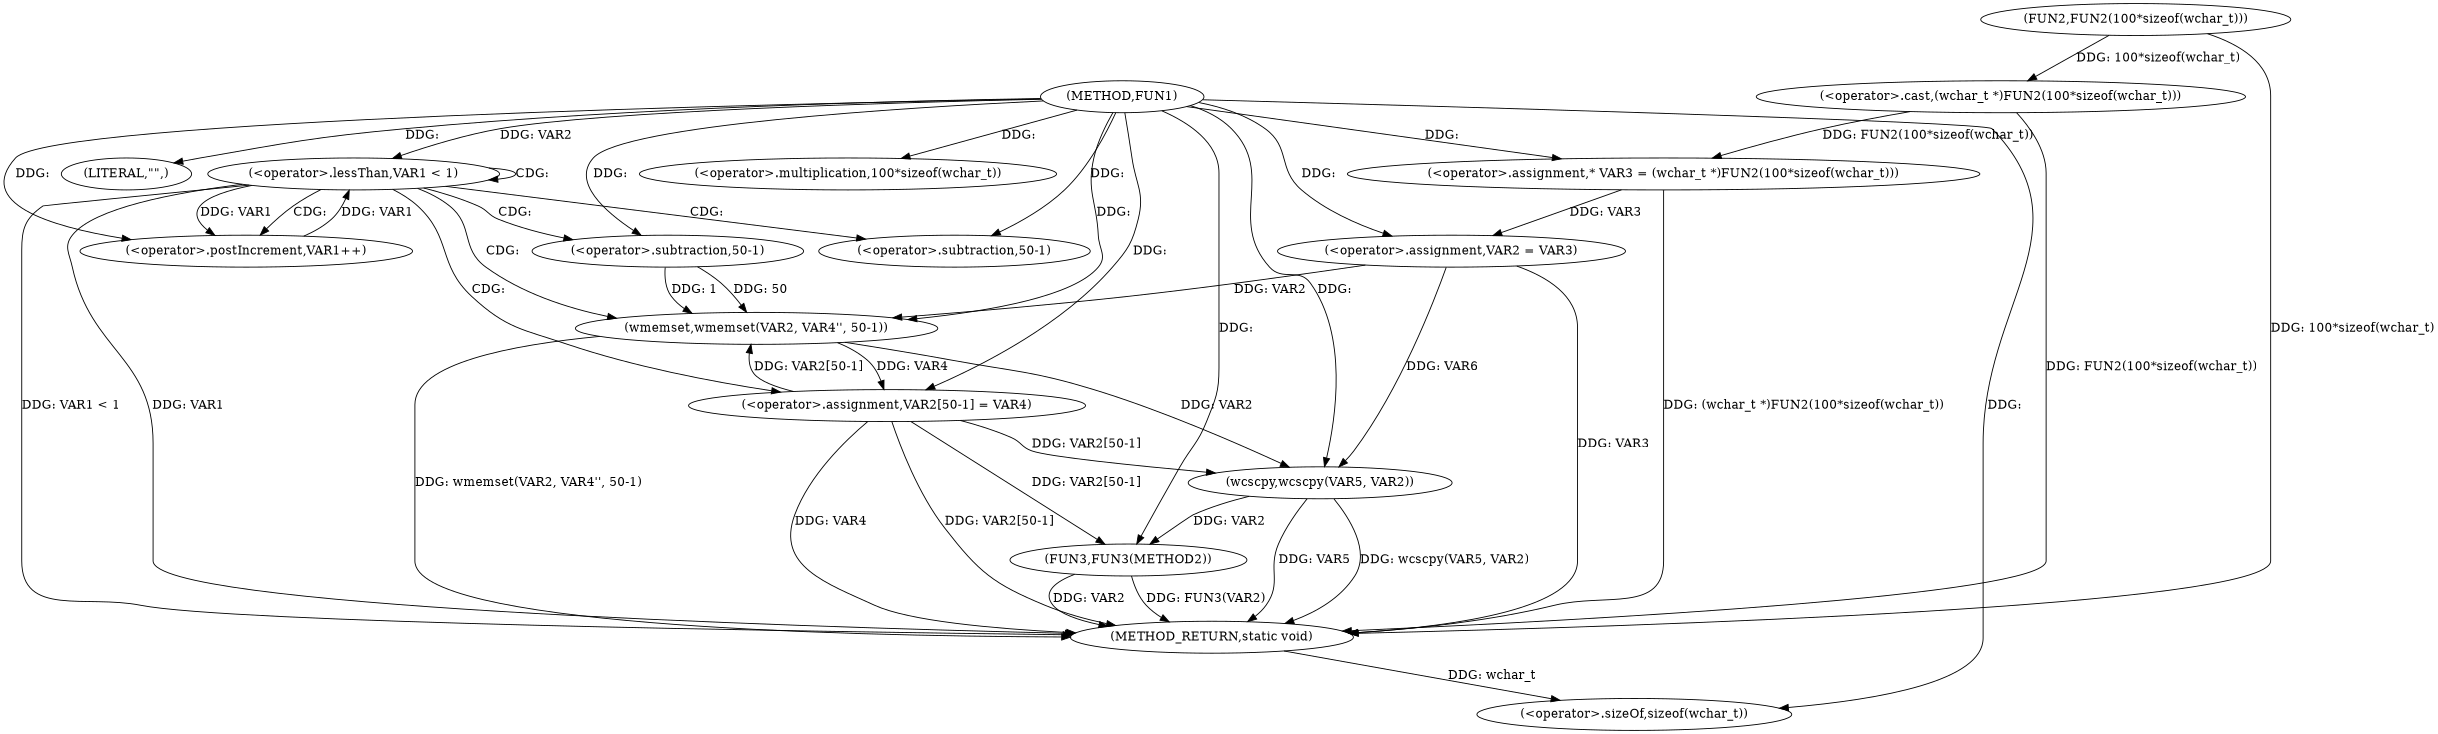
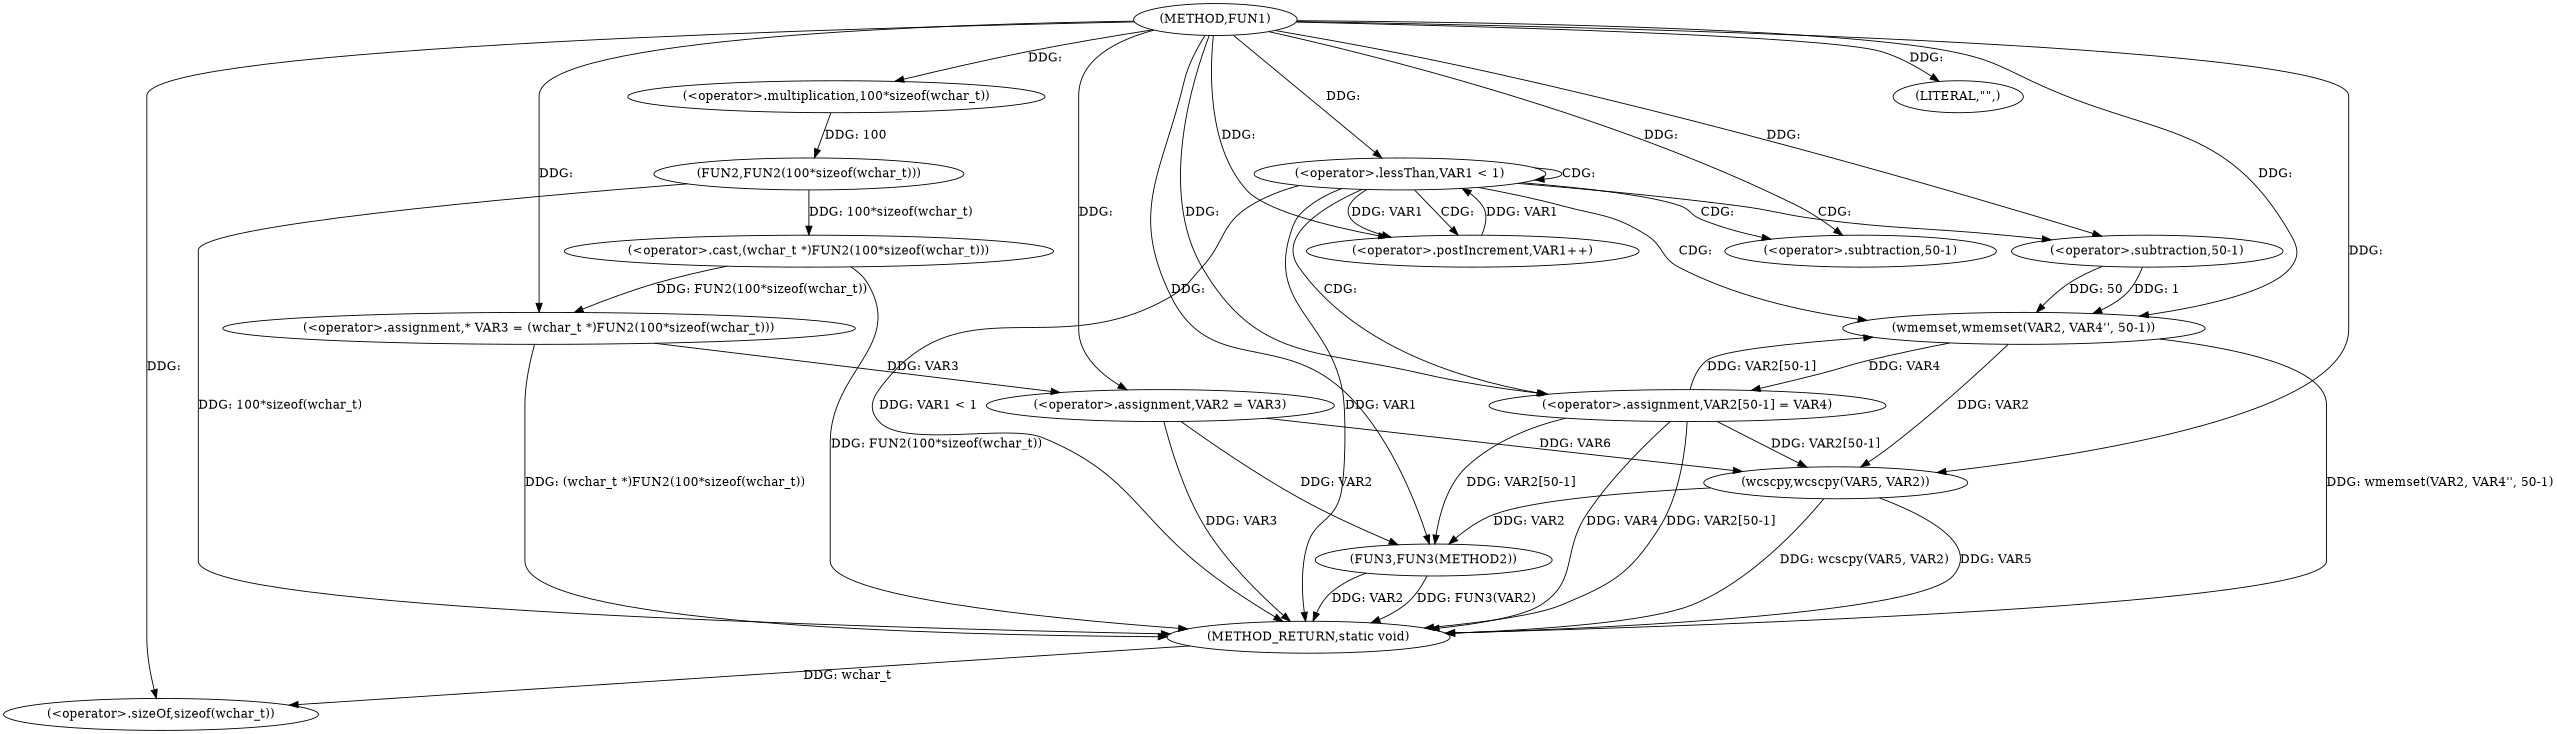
none -> (824, 131)
(536, 135) -> (1345, 97)
(1134, 296) -> (1282, 488)
